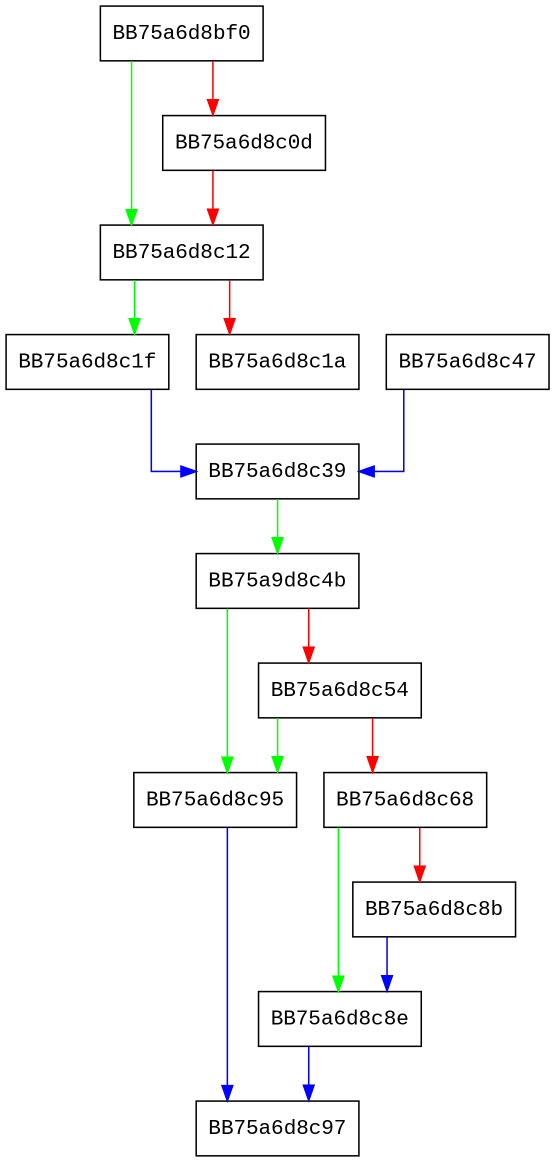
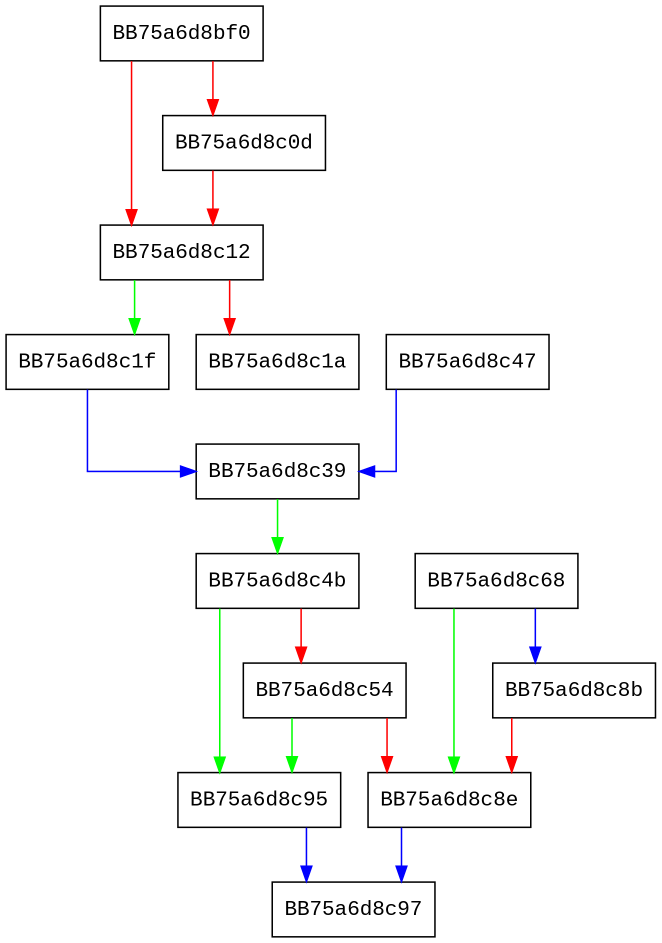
(132, 135) -> (132, 135)
(278, 581) -> (278, 581)
(373, 737) -> (387, 737)
(420, 847) -> (535, 628)
(387, 956) -> (512, 737)
